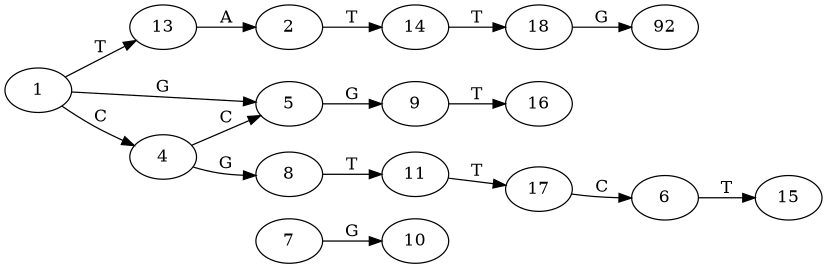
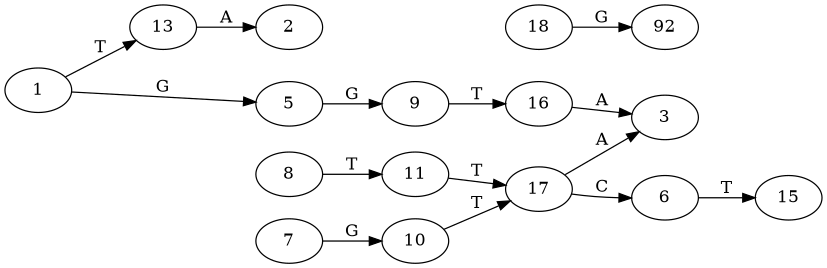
(415, 27) -> none
none -> (665, 117)
(163, 157) -> none
none -> (471, 218)
